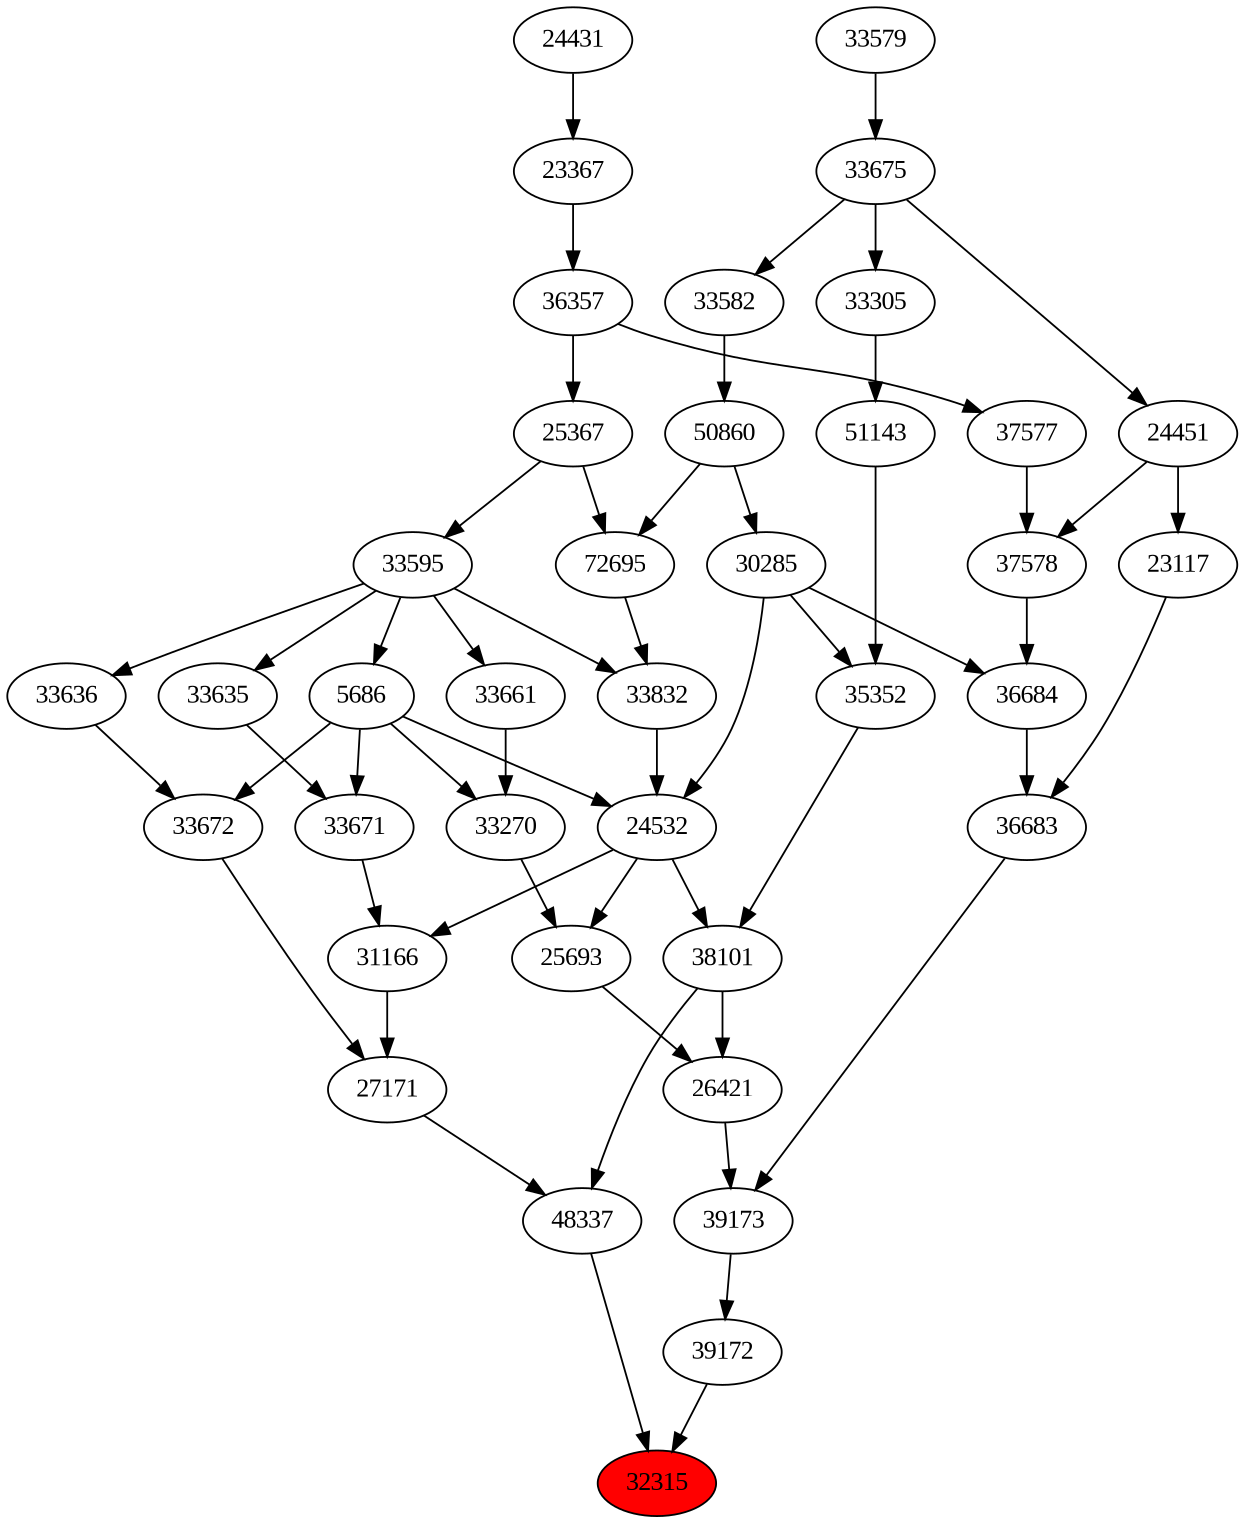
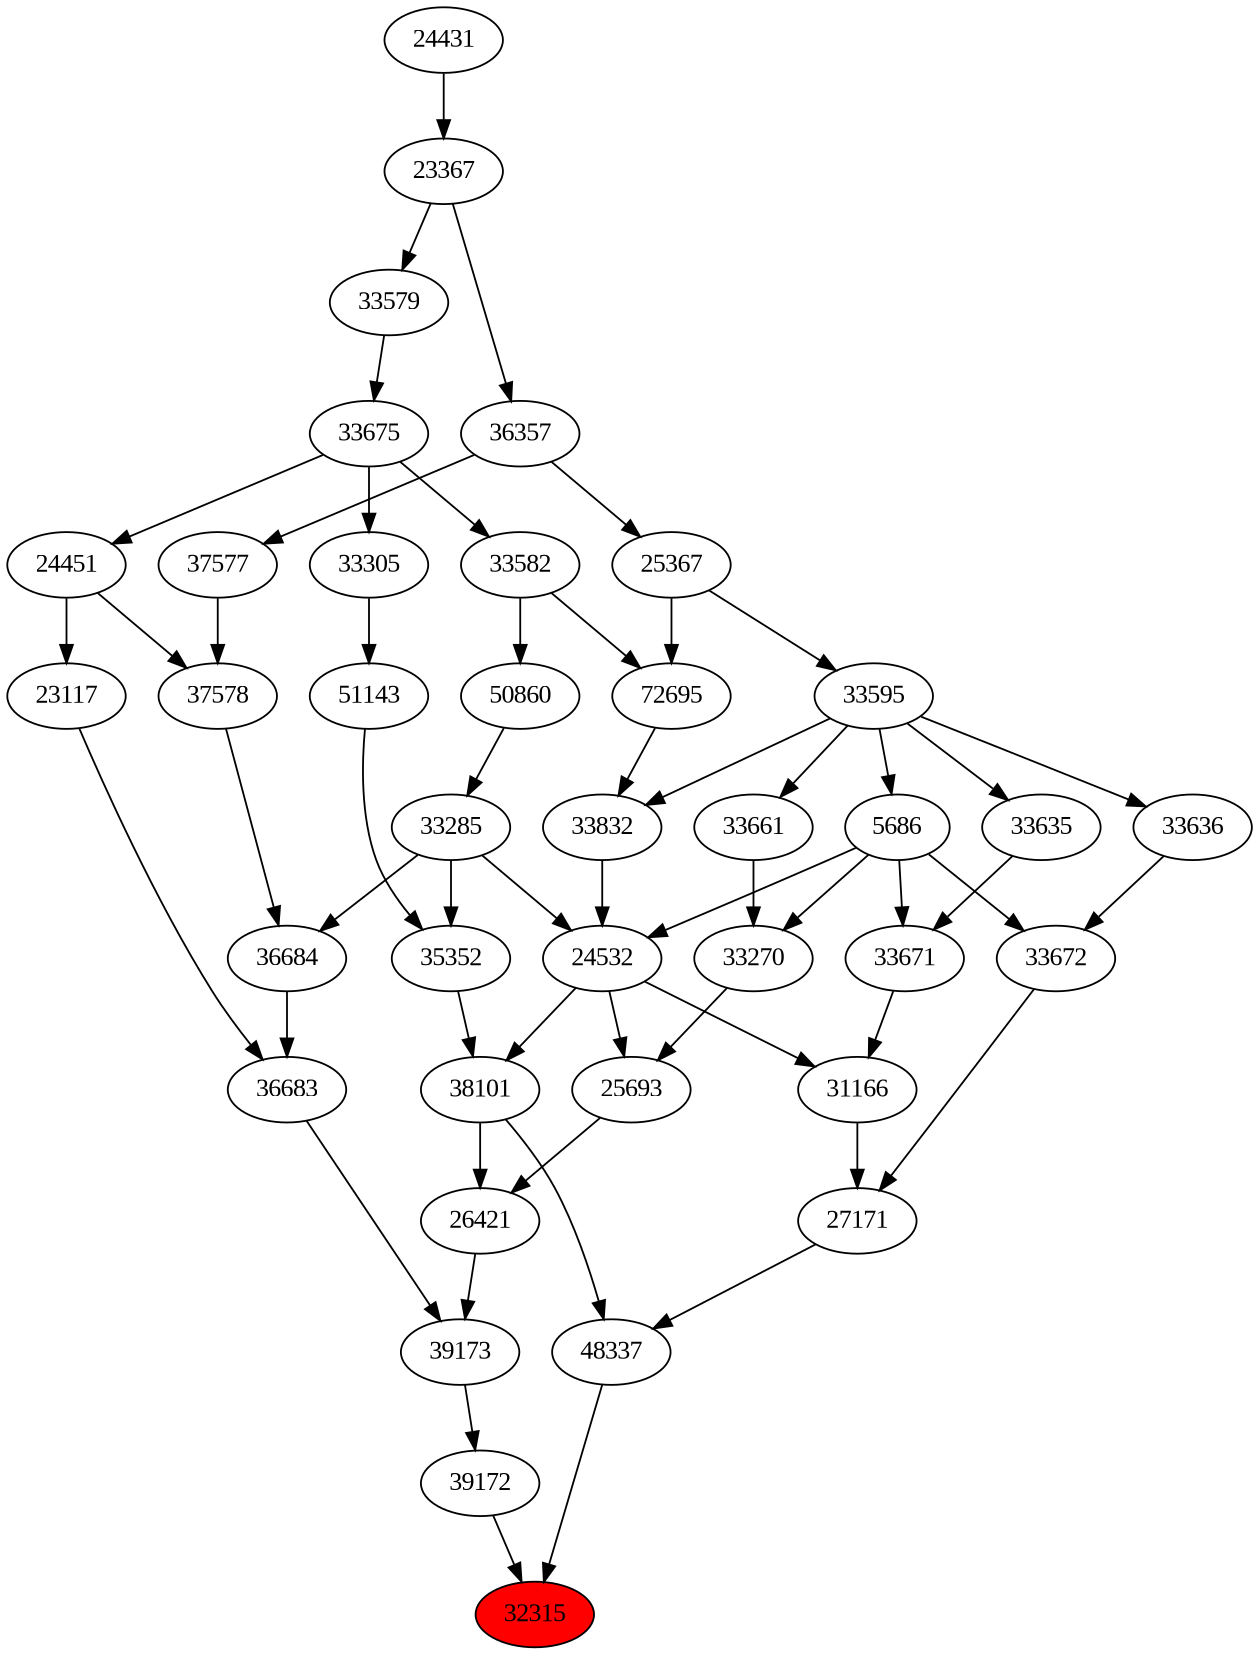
none -> (420, 228)
(676, 492) -> (589, 625)
(766, 565) -> (451, 827)
